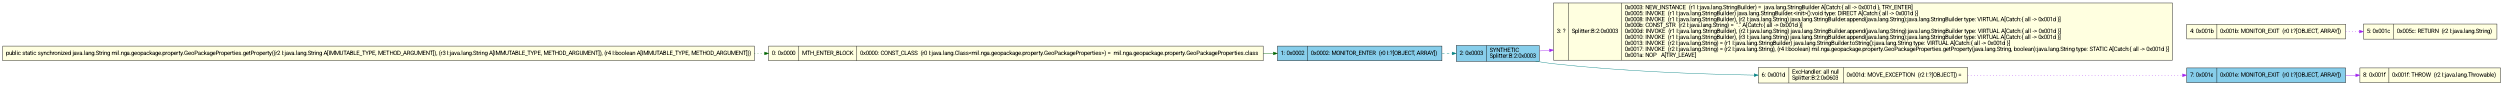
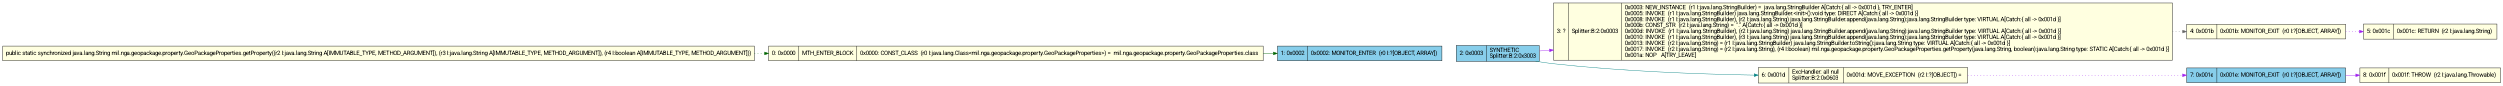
(2445, 31) -> (2445, 31)
none -> (2178, 32)
(1447, 53) -> none
(1513, 56) -> (1513, 56)
